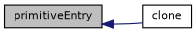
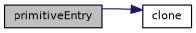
(128, 24) -> (117, 9)
